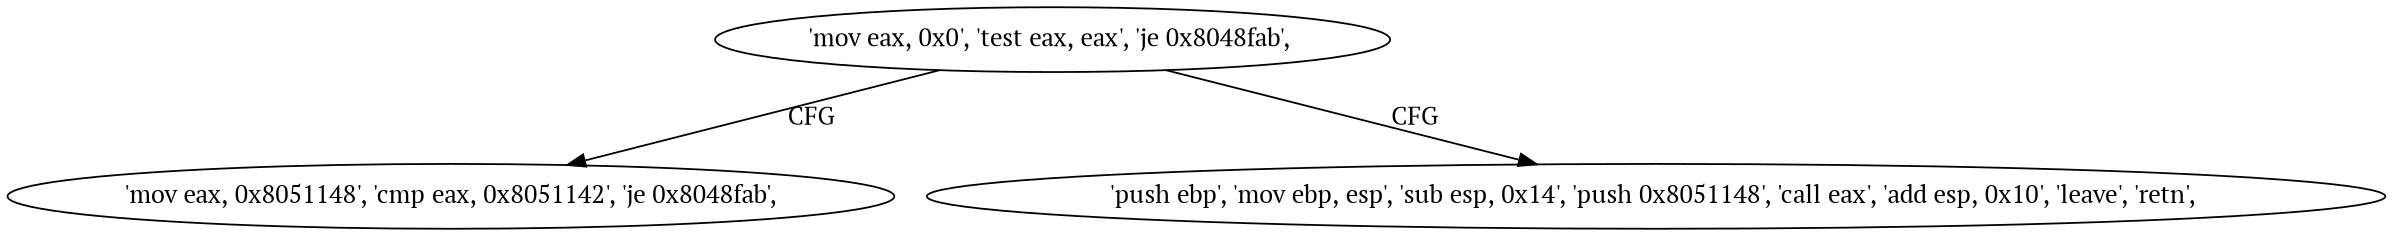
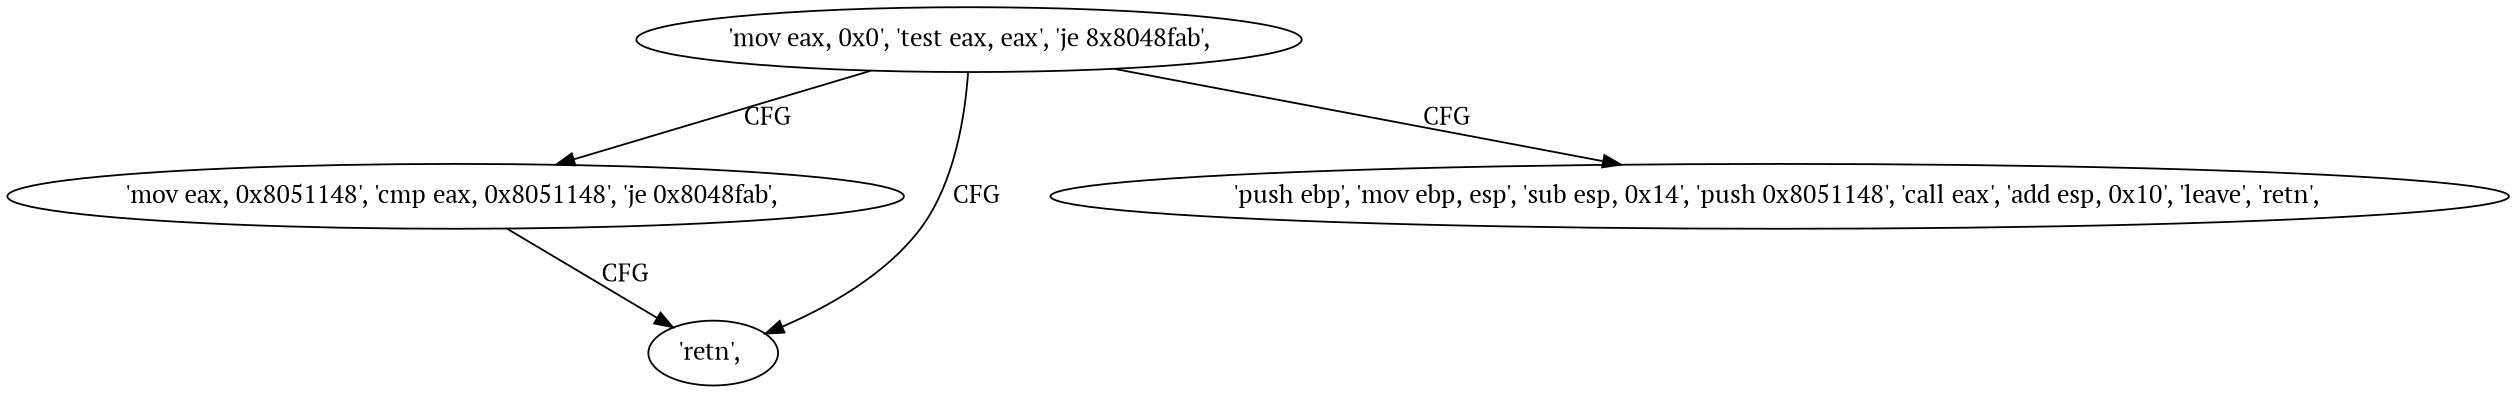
(1053, 40) -> (969, 40)
(451, 196) -> (456, 196)
none -> (713, 353)
